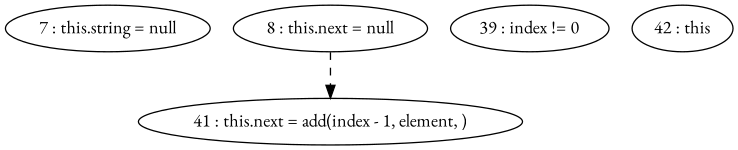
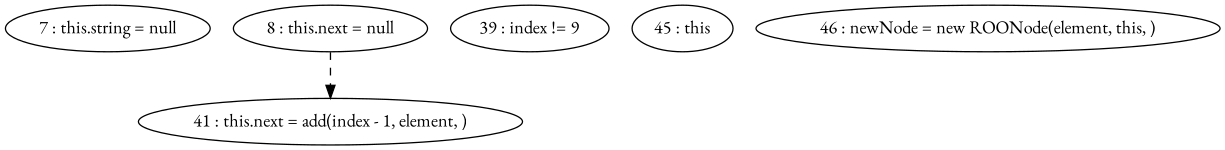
(530, 28) -> (530, 28)
(683, 28) -> (683, 28)
none -> (988, 28)
